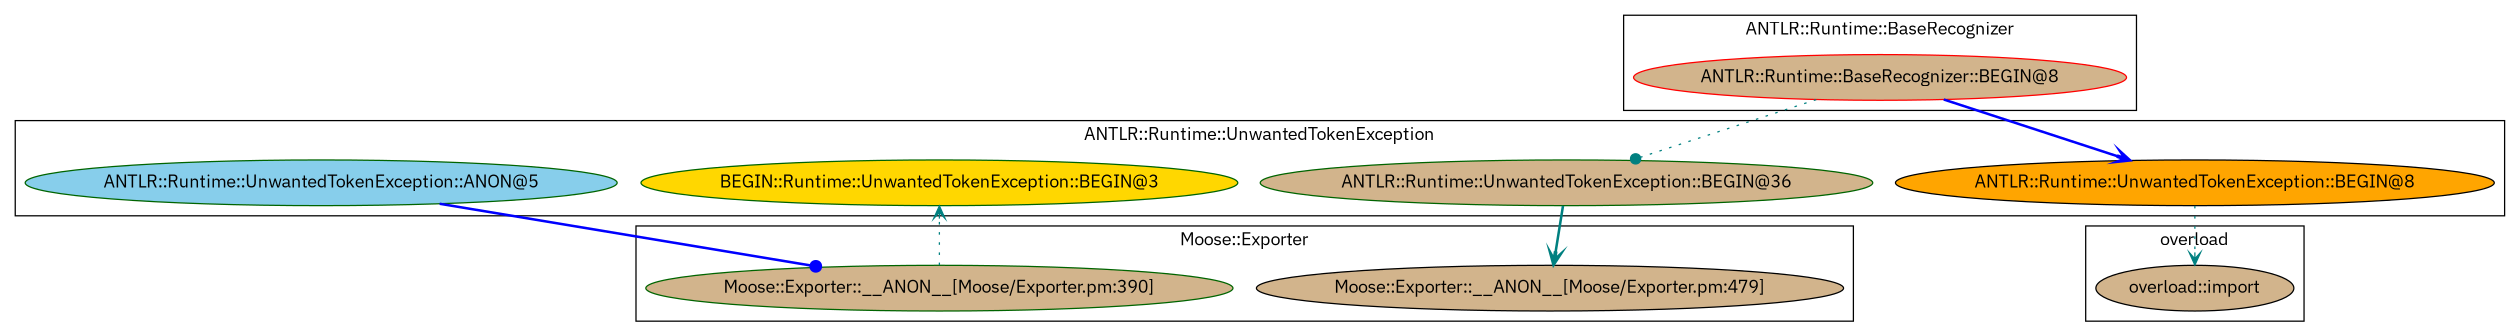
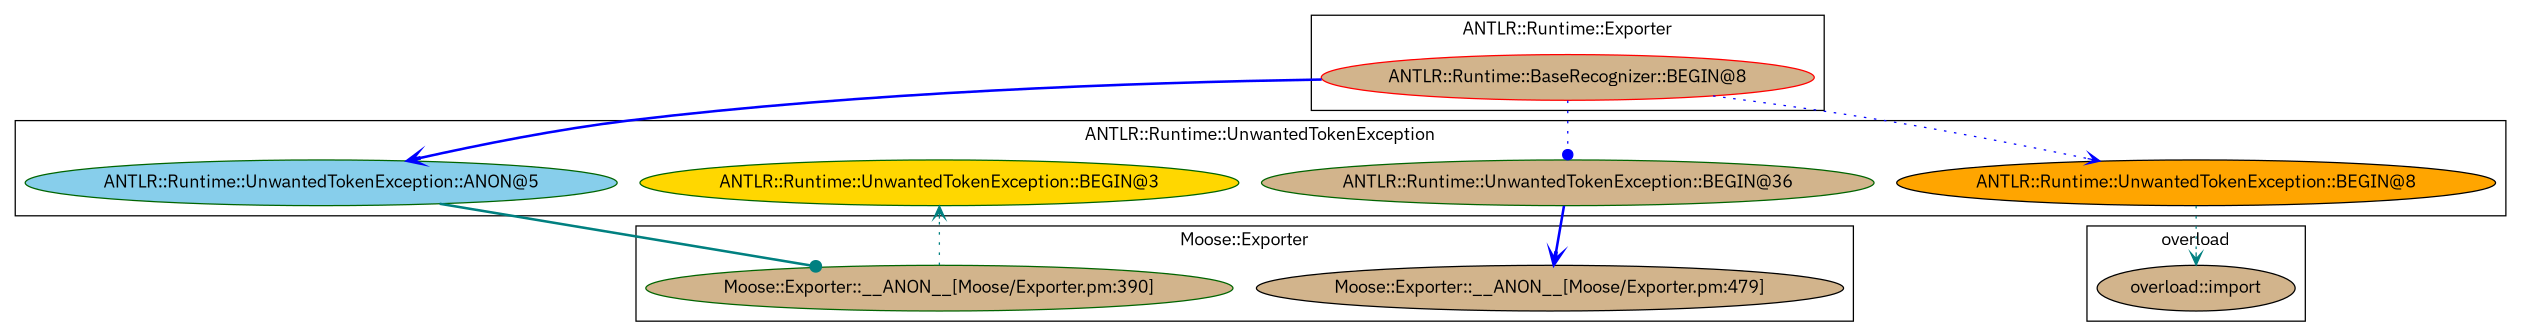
(1880, 30) -> (1568, 30)
none -> (869, 98)
(1728, 128) -> (1568, 129)
(2035, 129) -> (1938, 130)
(939, 183) -> (939, 183)
(1559, 234) -> (1559, 234)
(625, 235) -> (625, 235)
